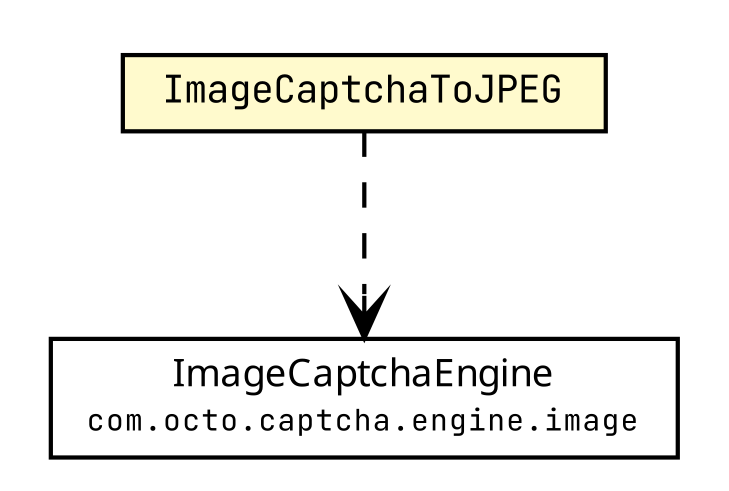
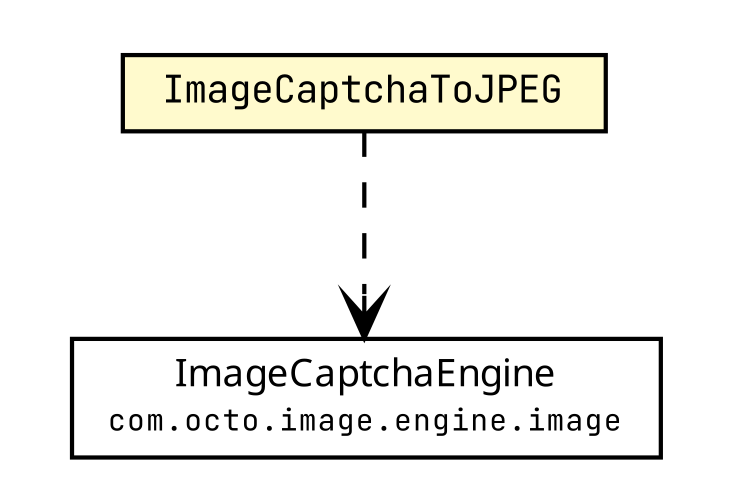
(364, 421) -> (366, 421)
